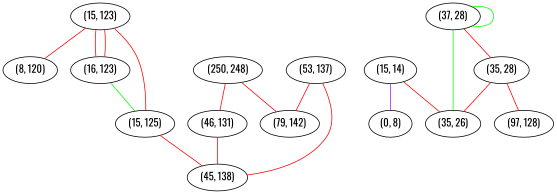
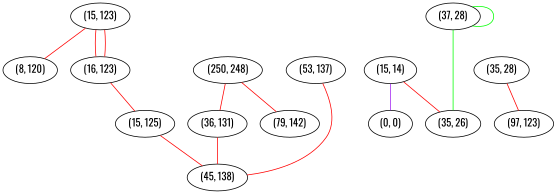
(477, 43) -> none
(140, 65) -> none
(123, 97) -> (123, 97)
(303, 97) -> none
(477, 97) -> none
(217, 124) -> (217, 124)
(390, 124) -> (390, 124)
(524, 124) -> (524, 124)
